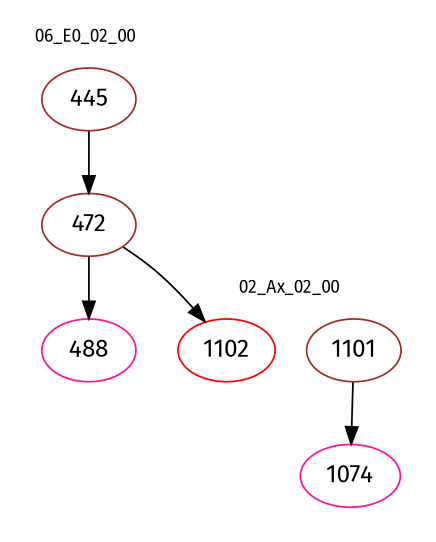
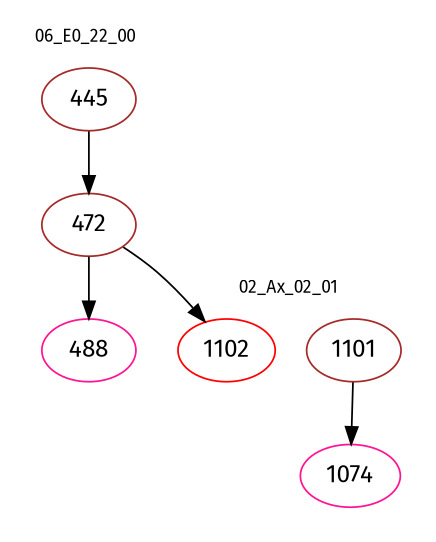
(85, 37) -> (85, 37)
(289, 288) -> (289, 288)
